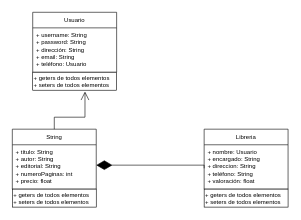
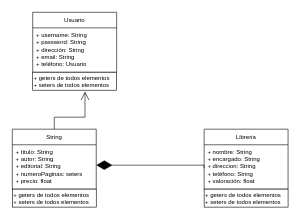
(39, 152) -> (39, 152)
(233, 152) -> (231, 152)
